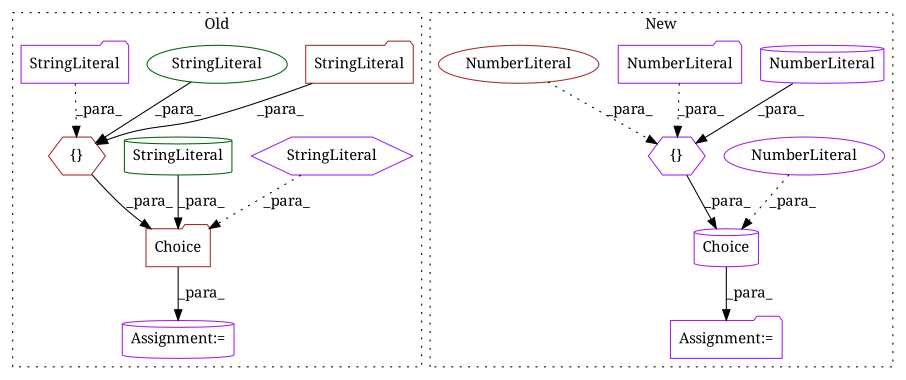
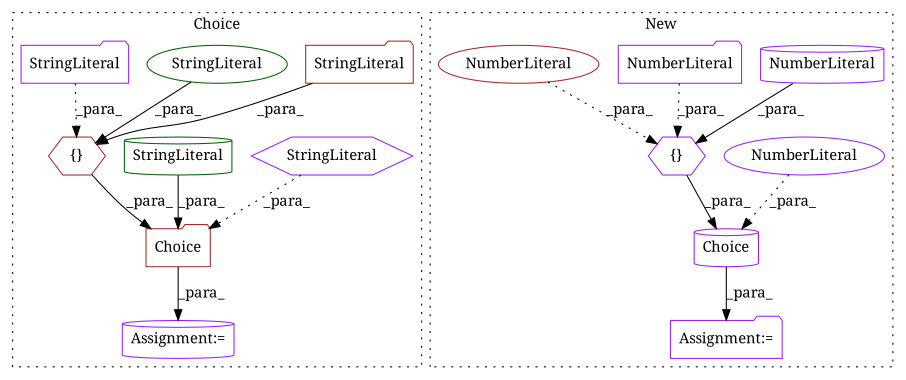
(217, 25) -> (217, 25)
